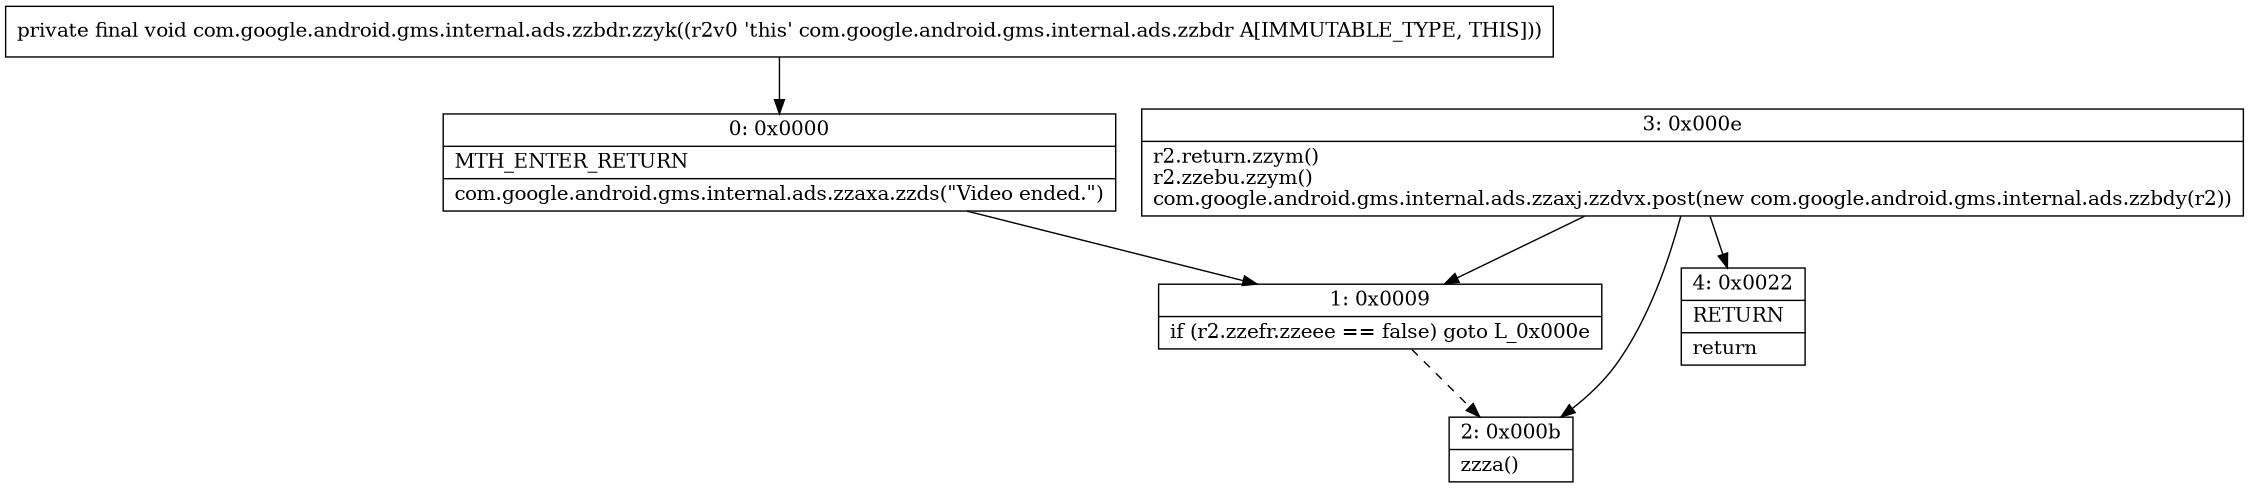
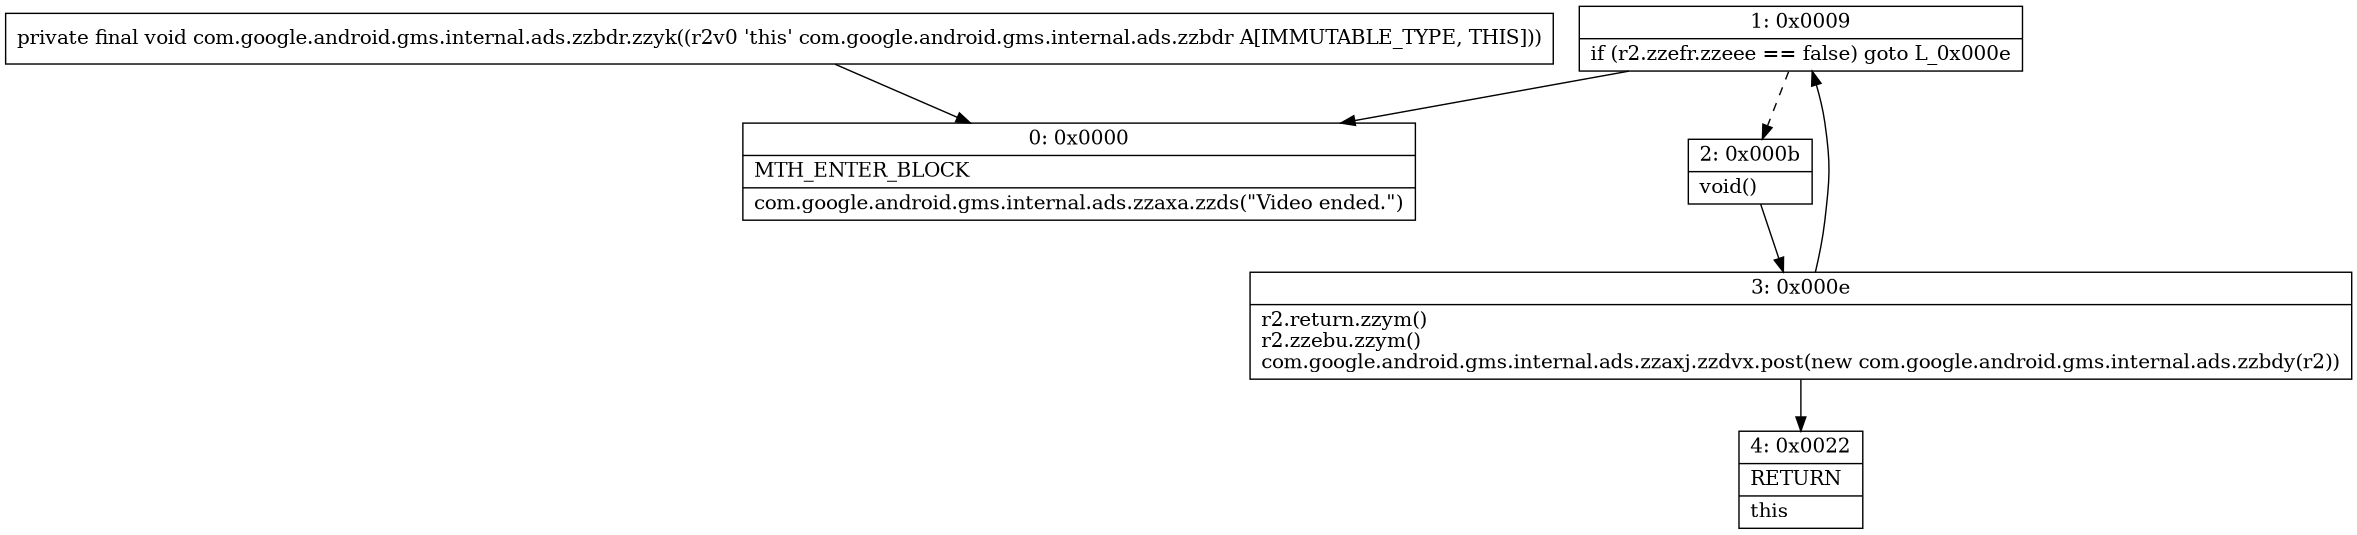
(571, 162) -> (862, 171)
(1105, 246) -> (1492, 96)
(1642, 321) -> (1770, 231)
(1725, 348) -> (1770, 511)
(1490, 465) -> (1728, 187)
